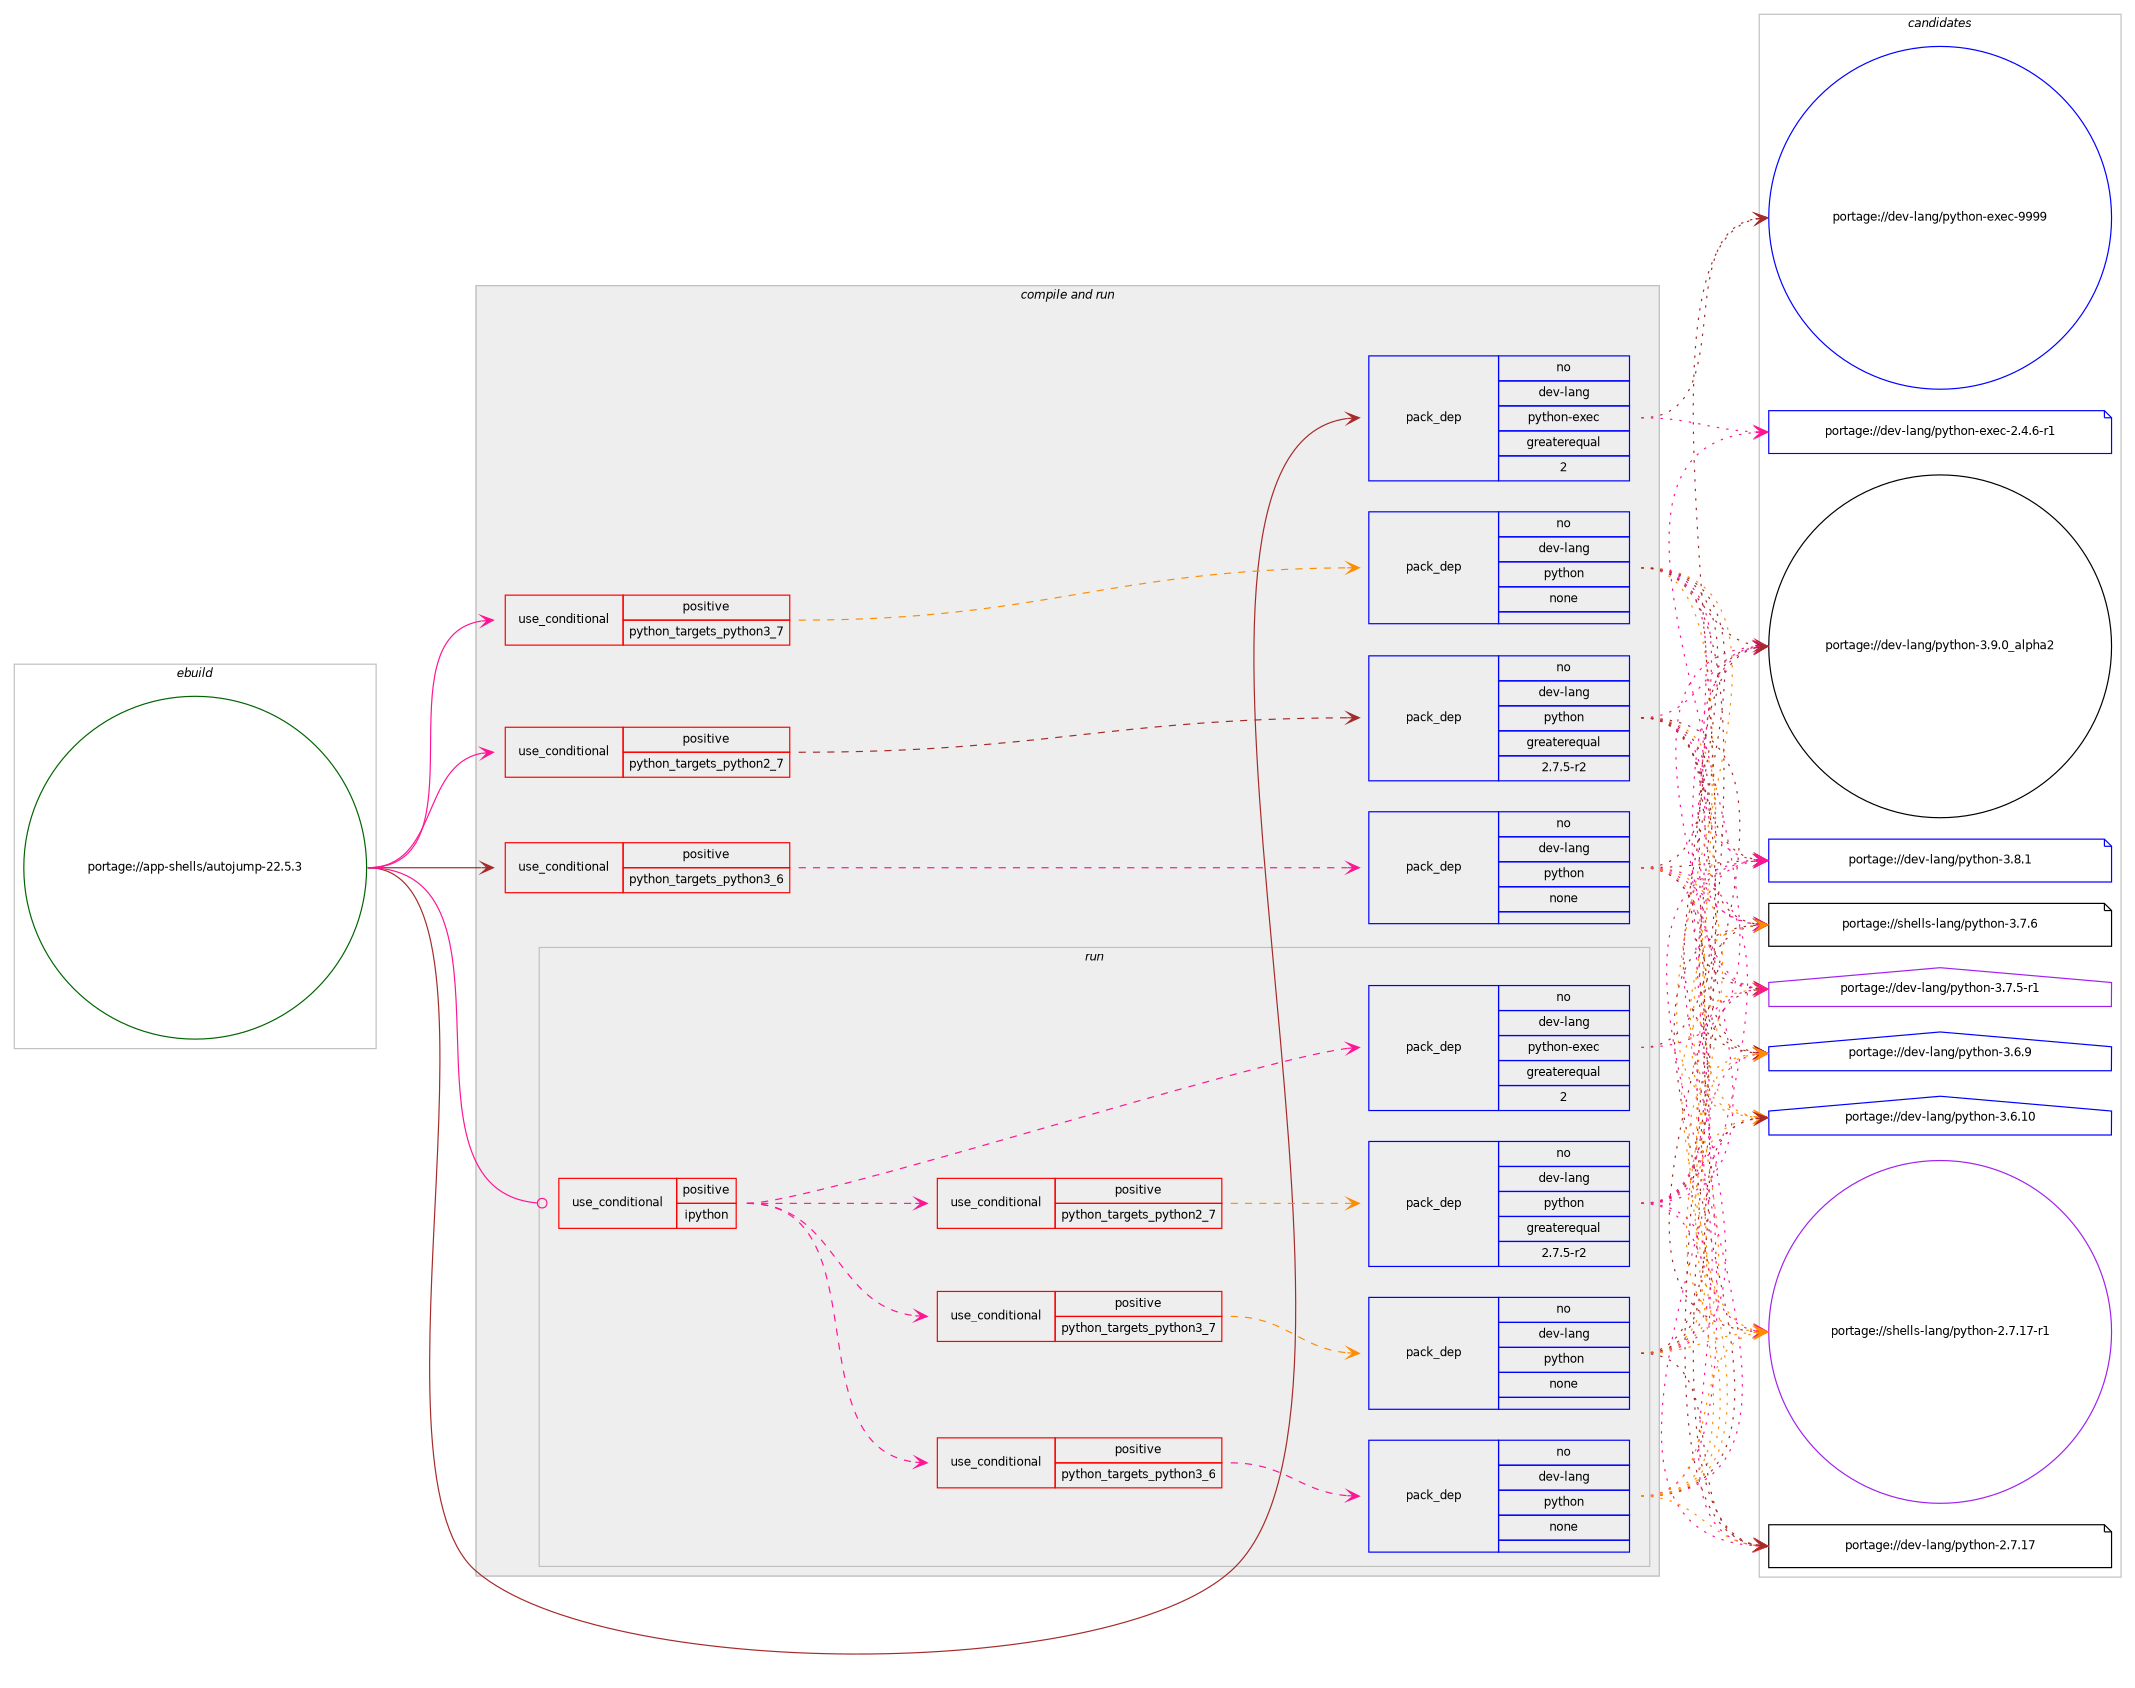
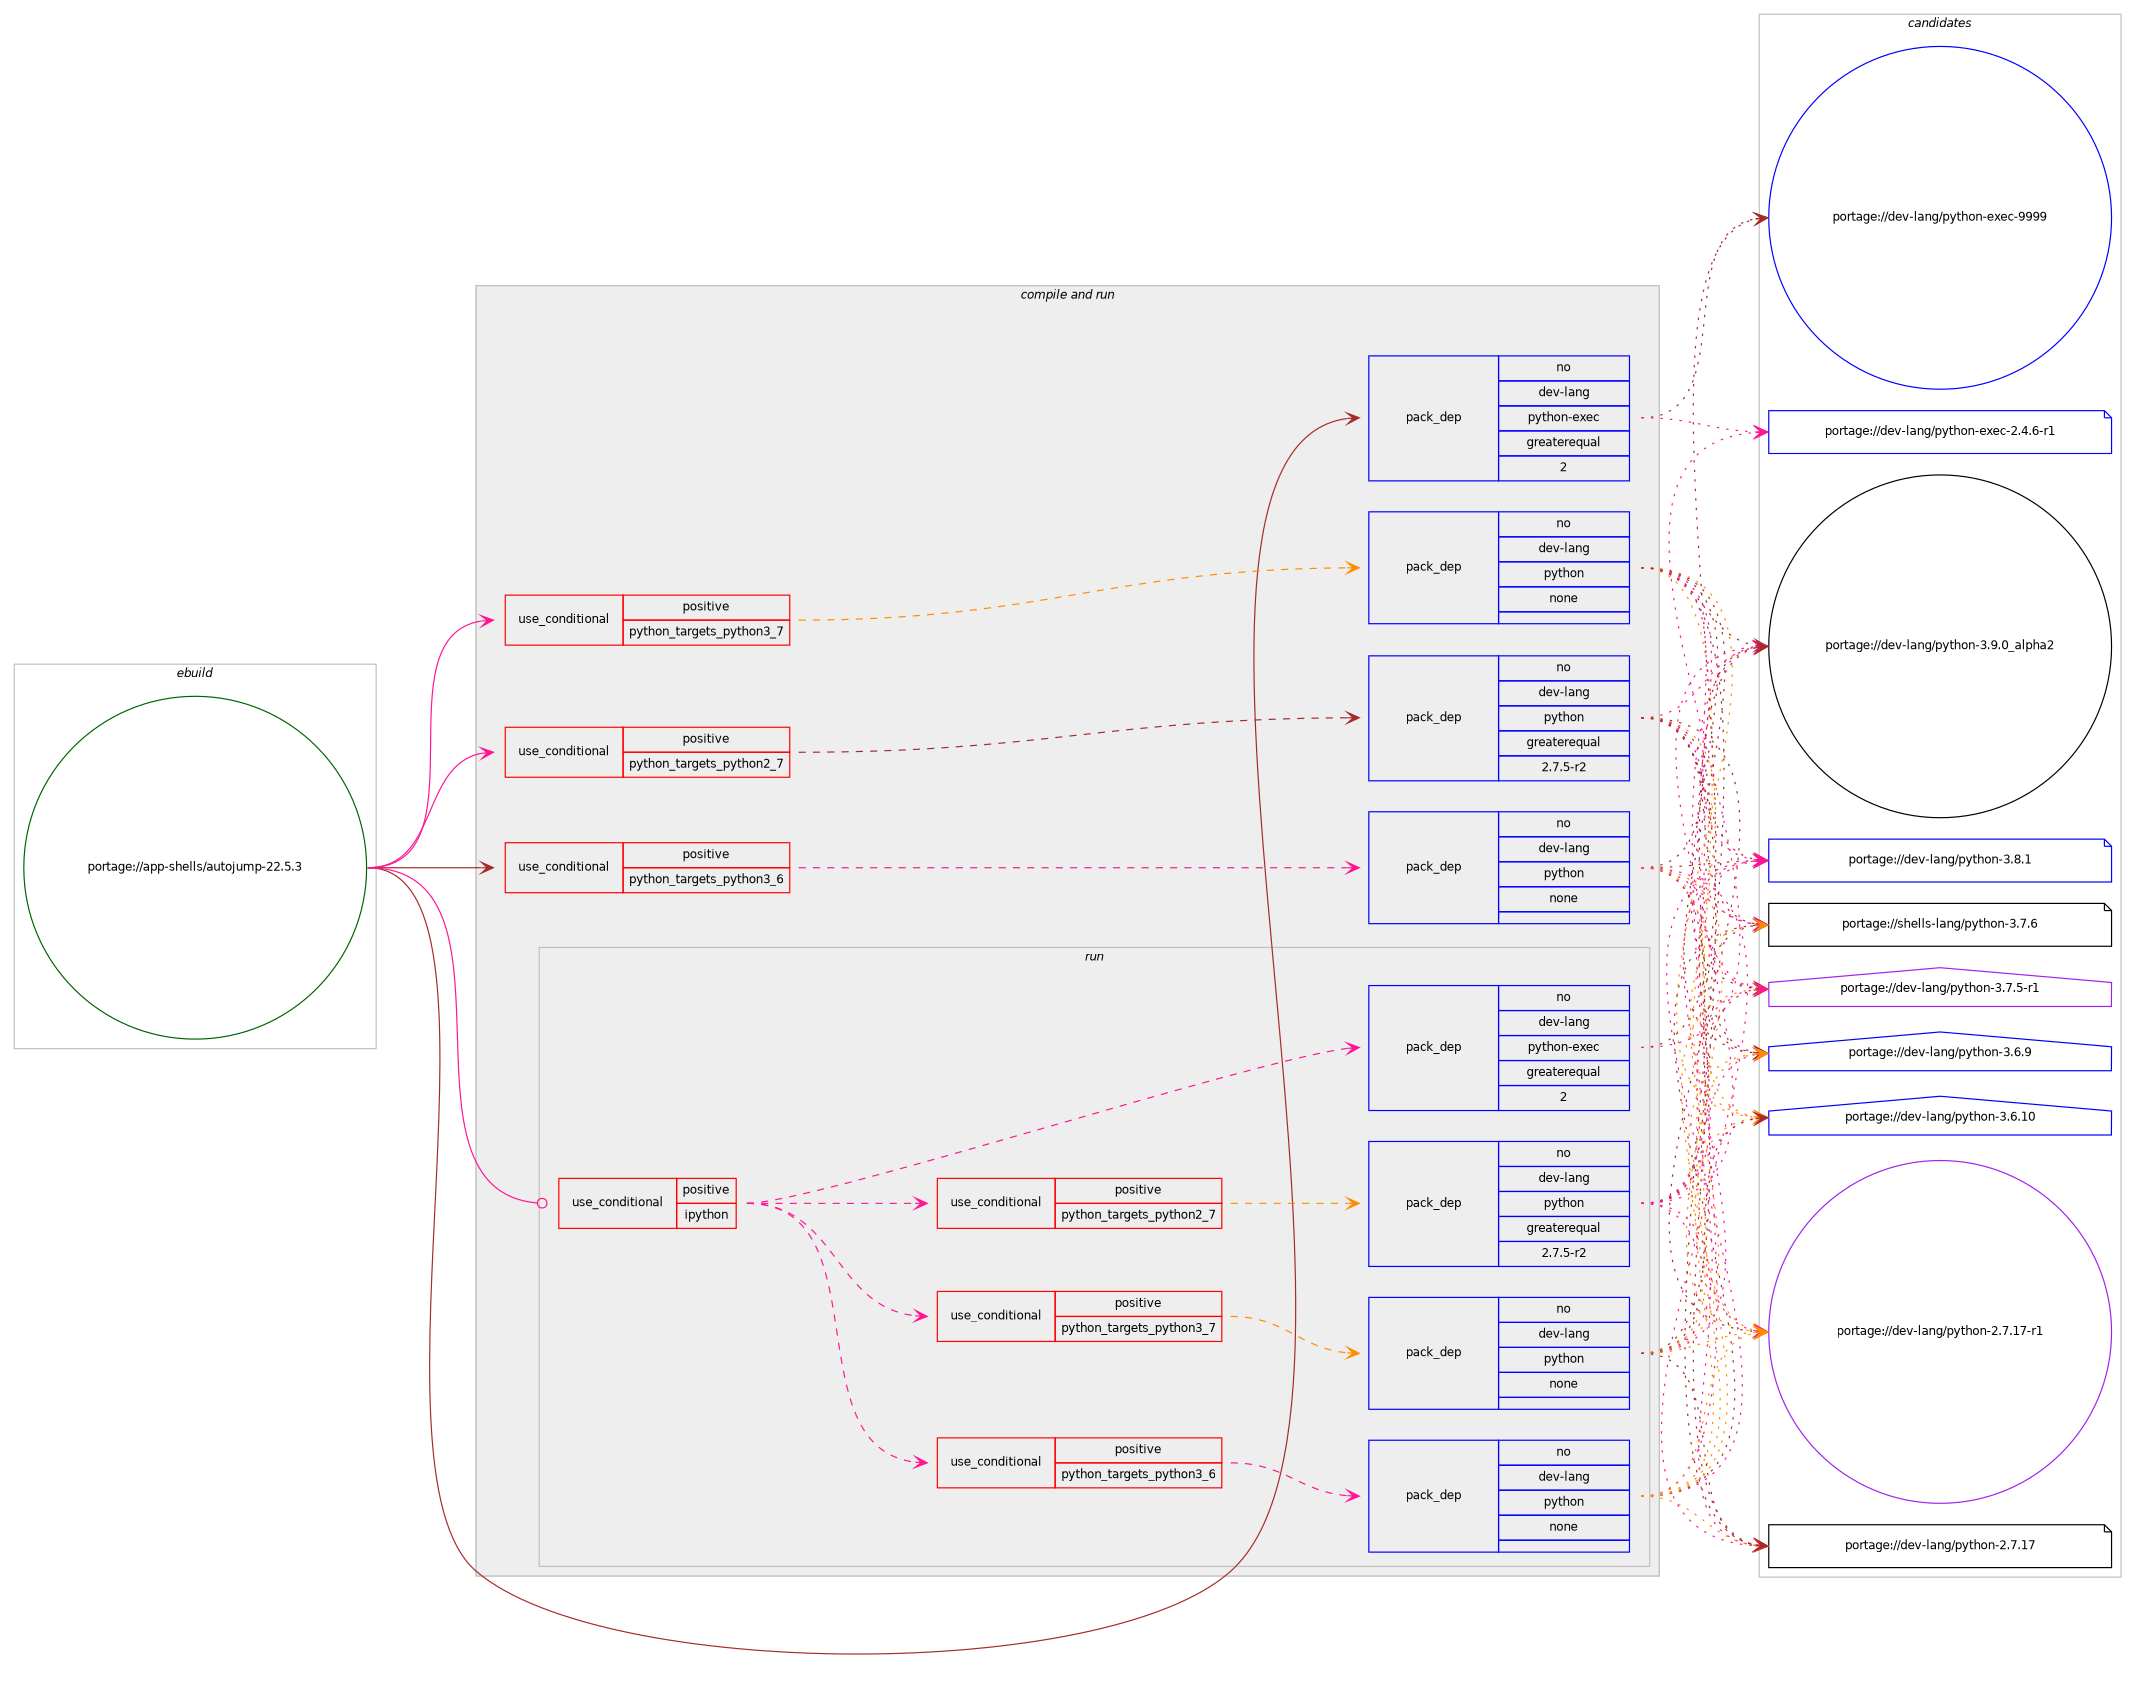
(1940, 1332) -> (1940, 1332)
